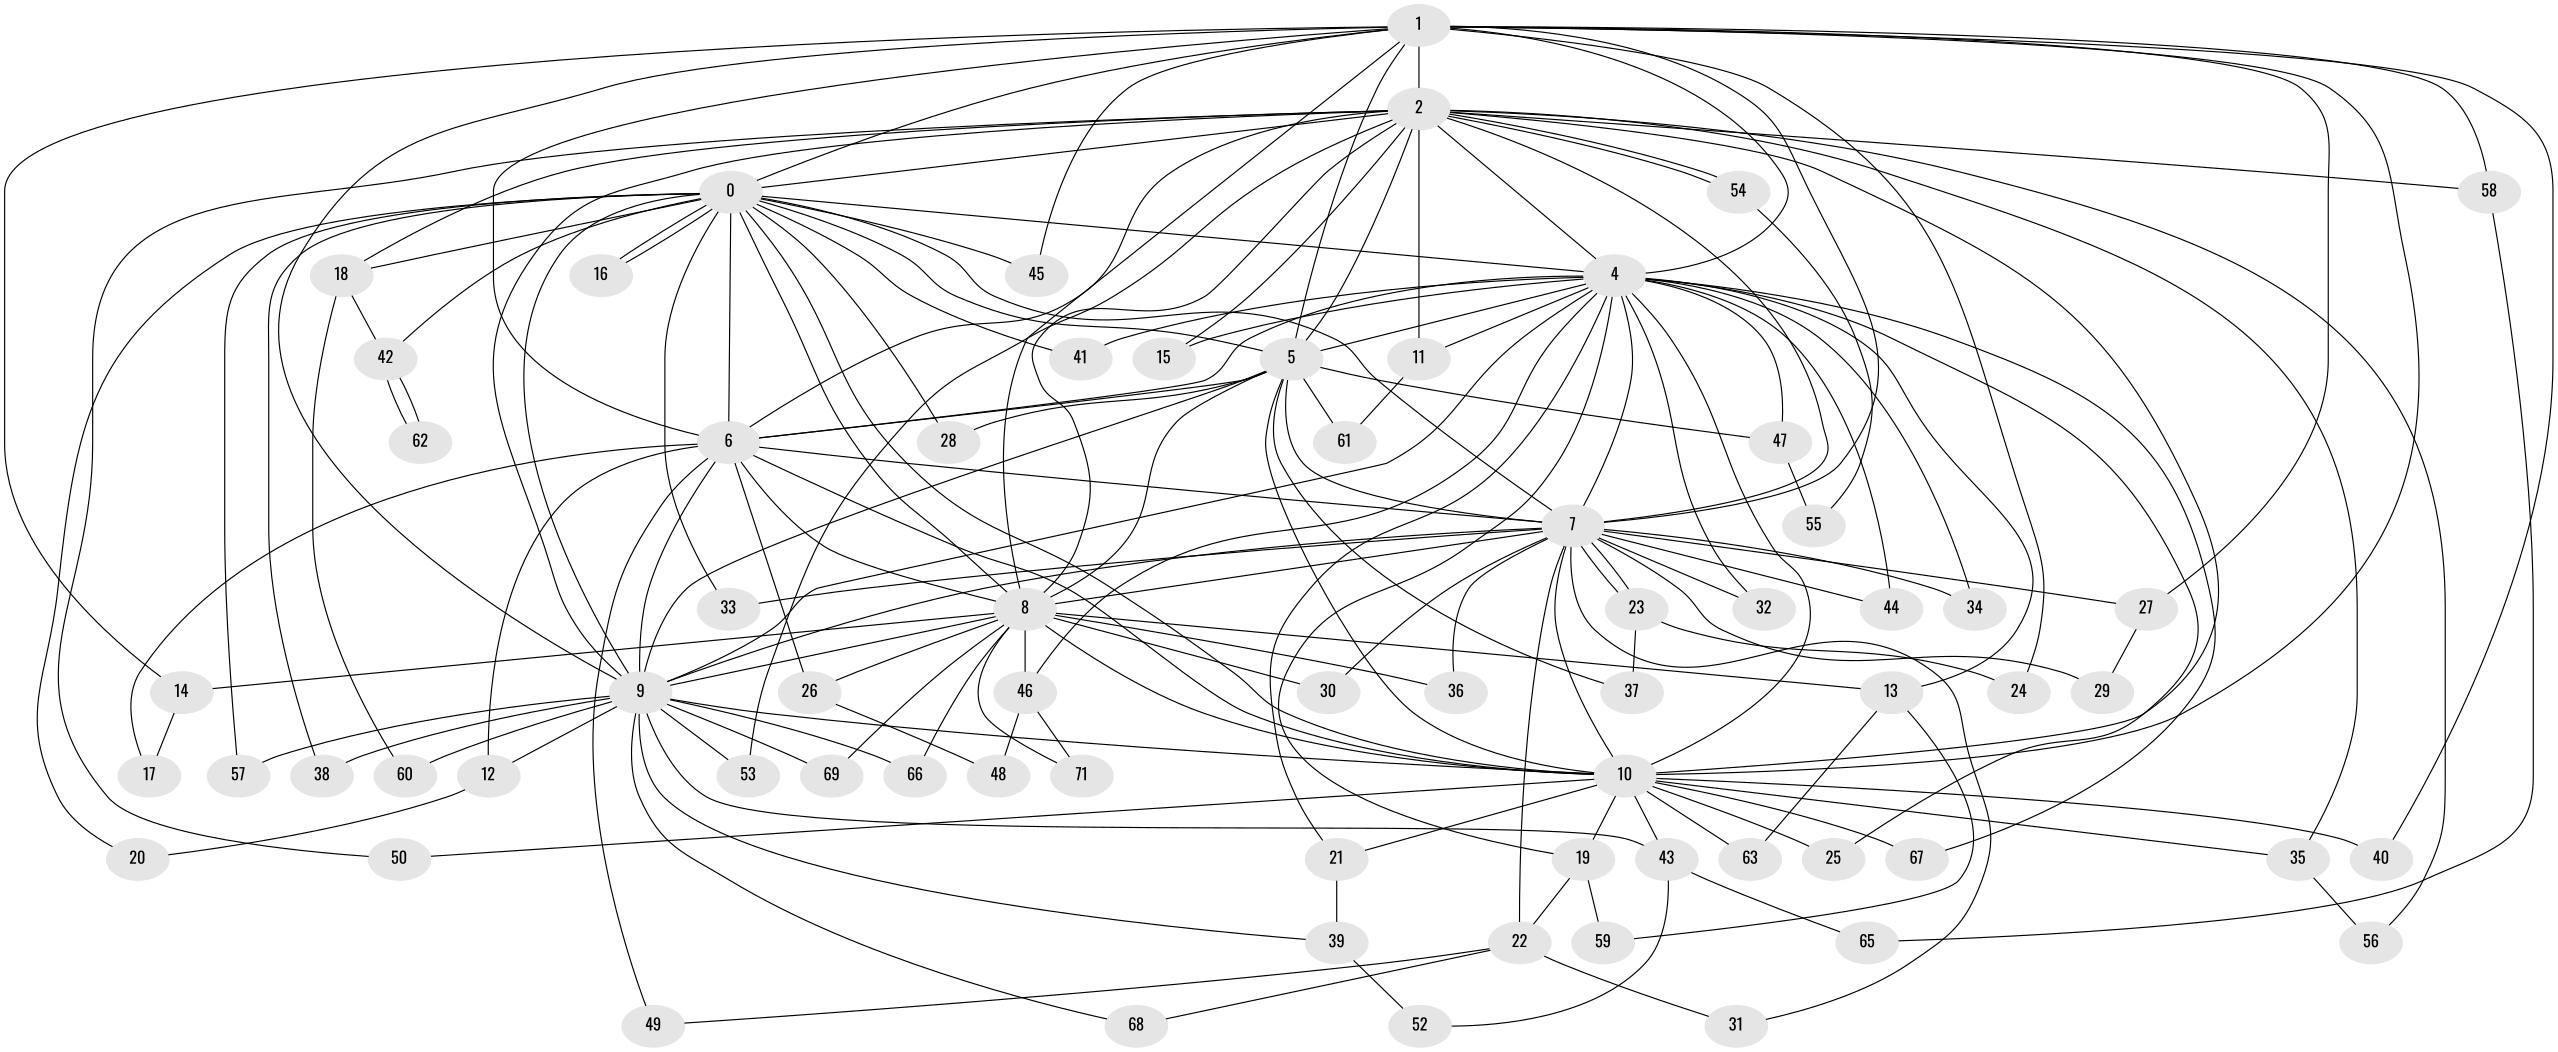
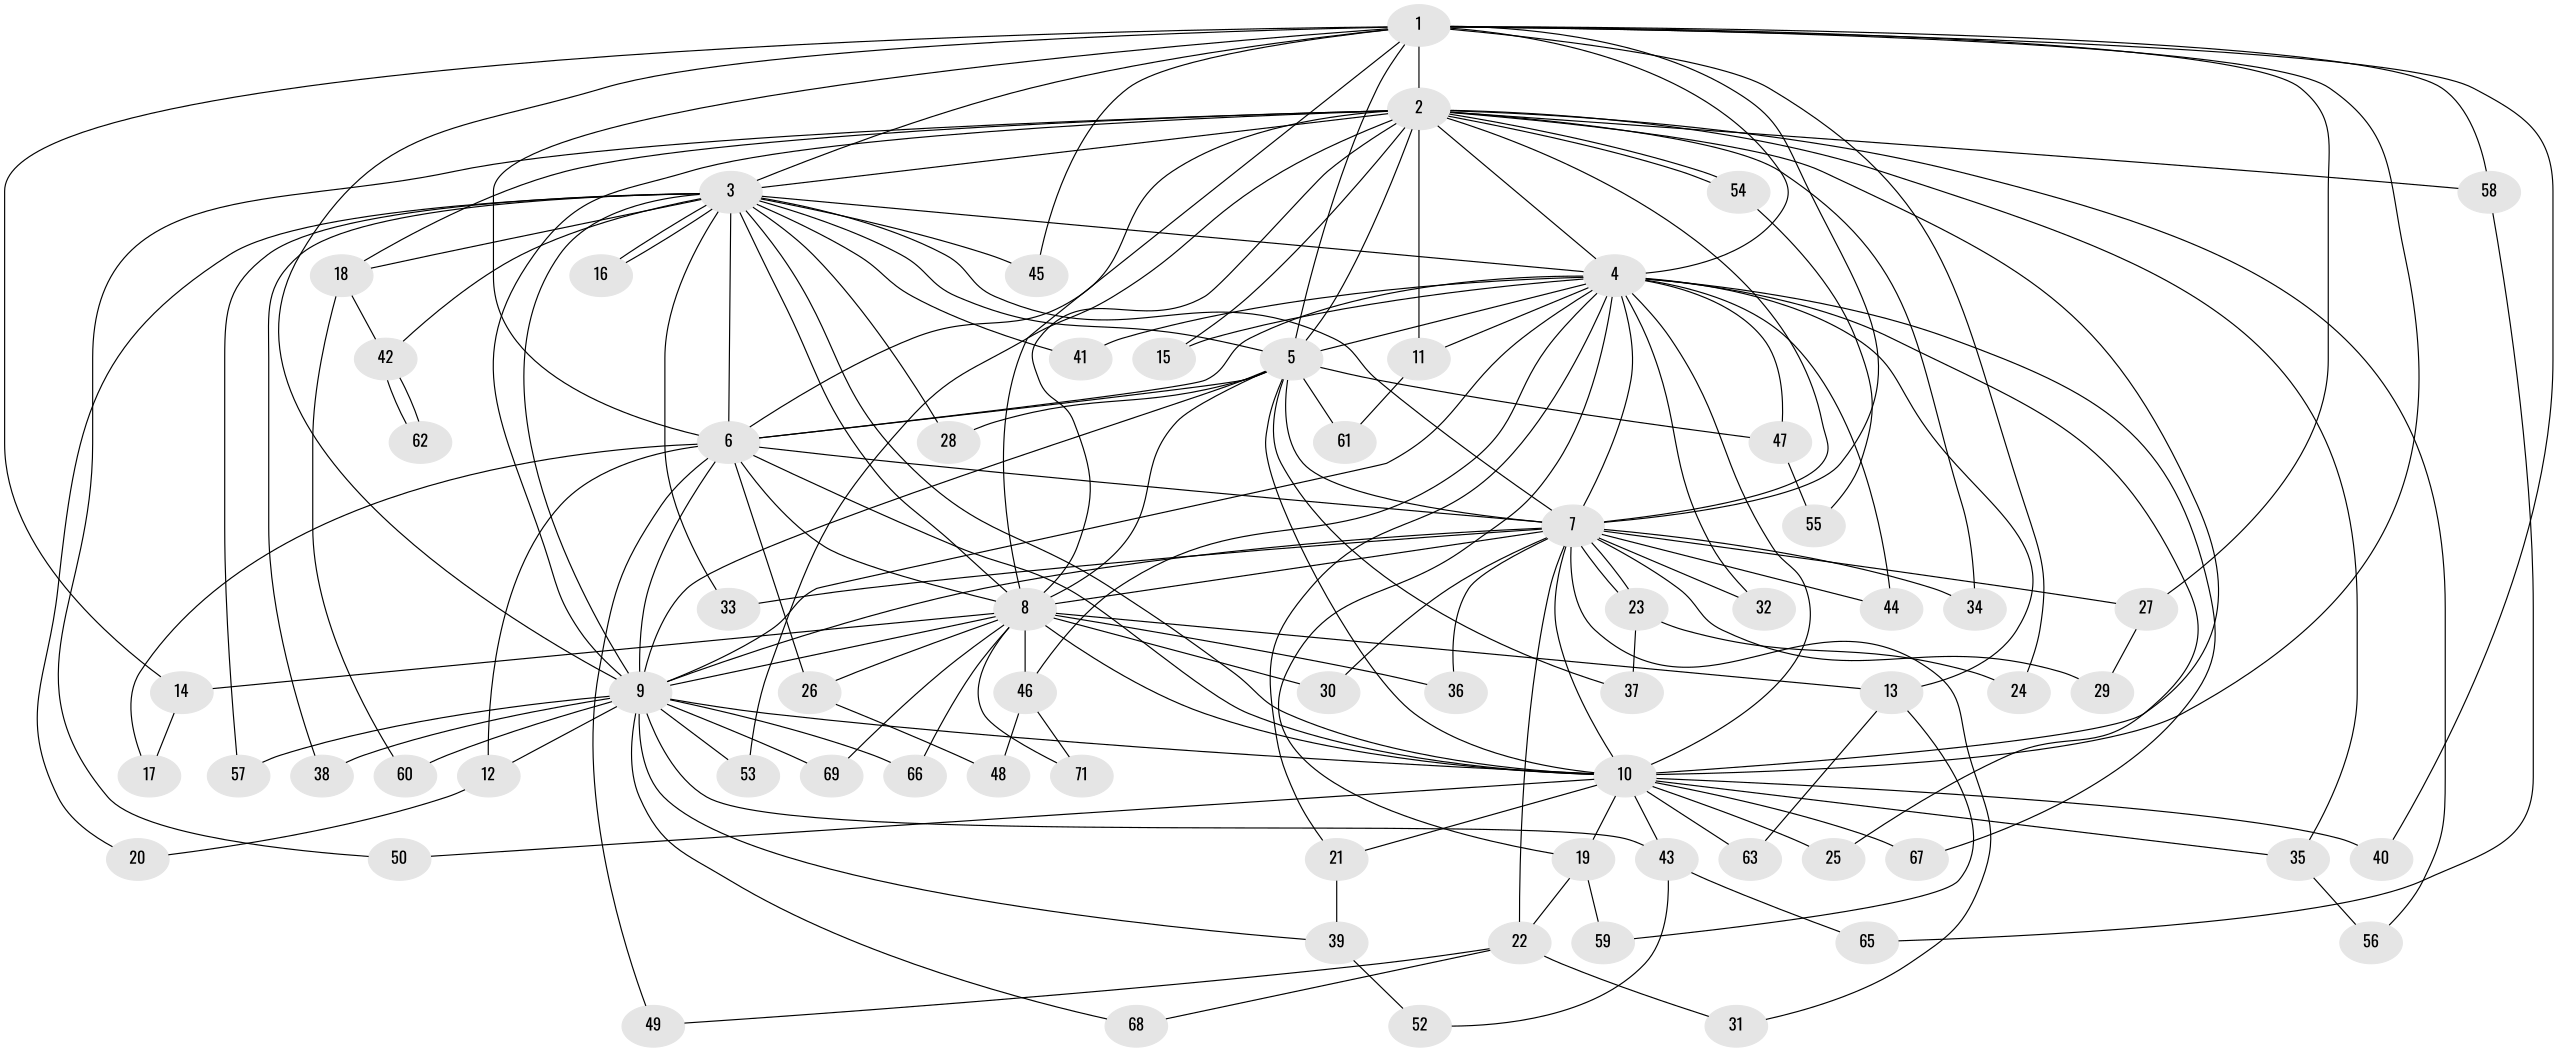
(731, 192) -> (731, 192)
(1859, 376) -> (1835, 214)
